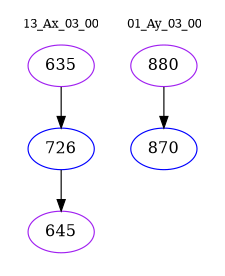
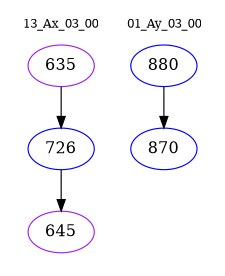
(164, 66) -> (164, 66)
